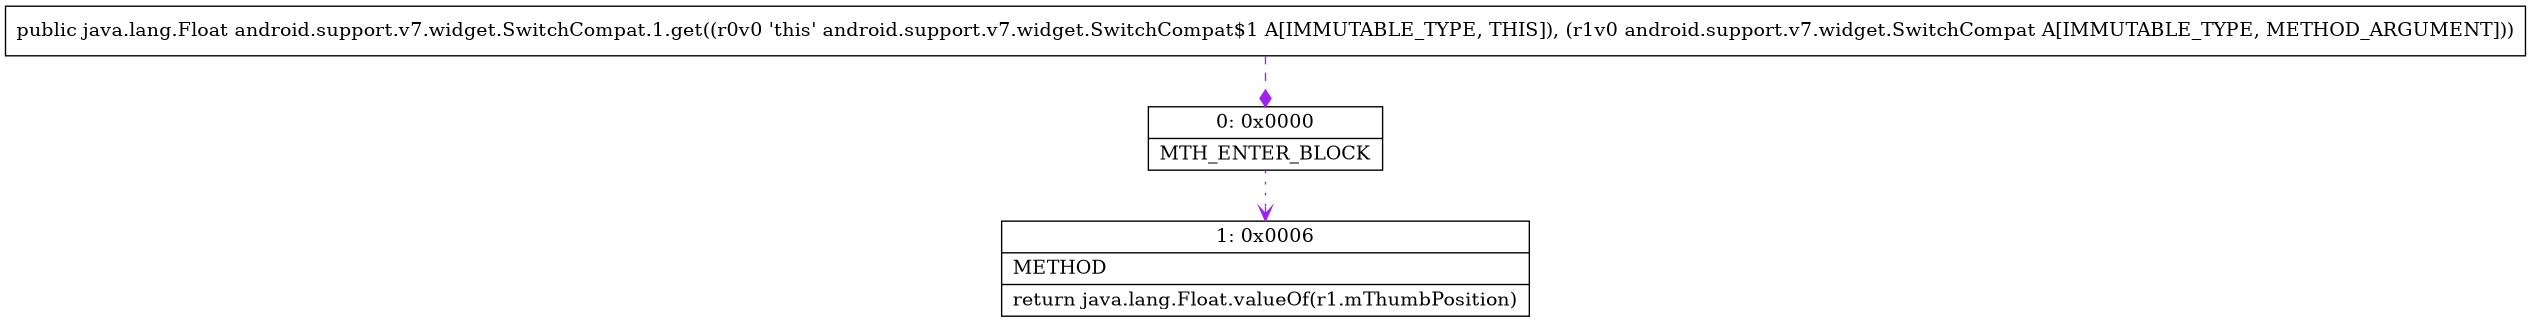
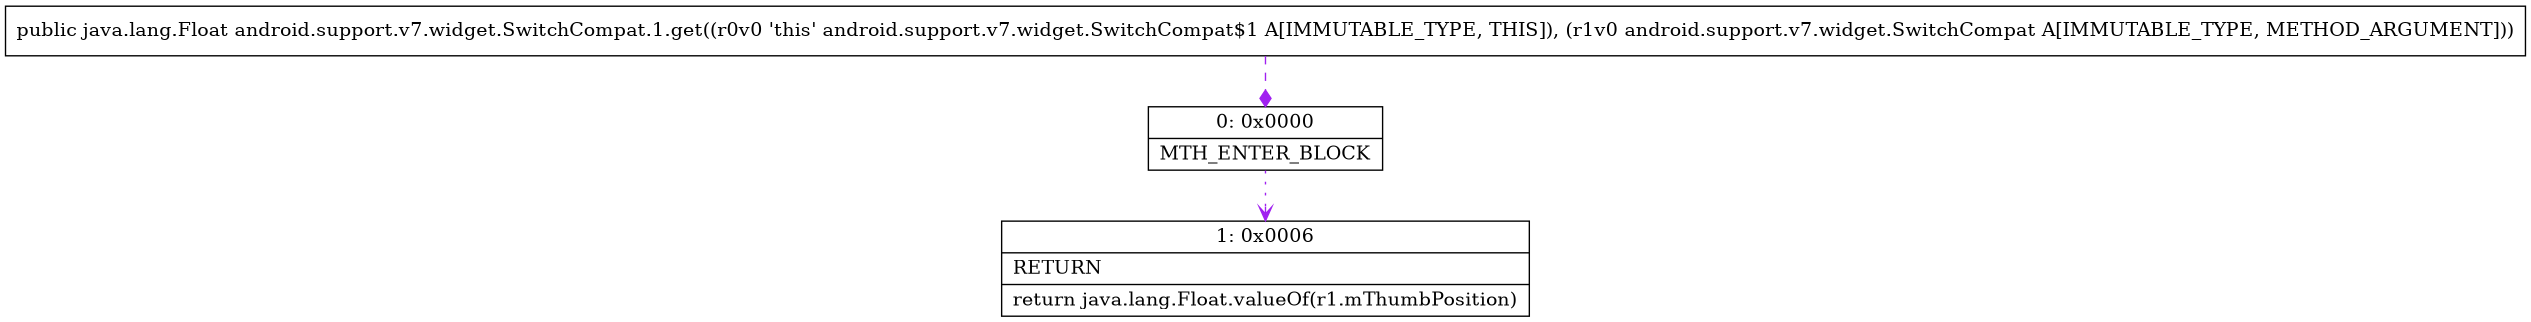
(1060, 268) -> (1057, 268)
